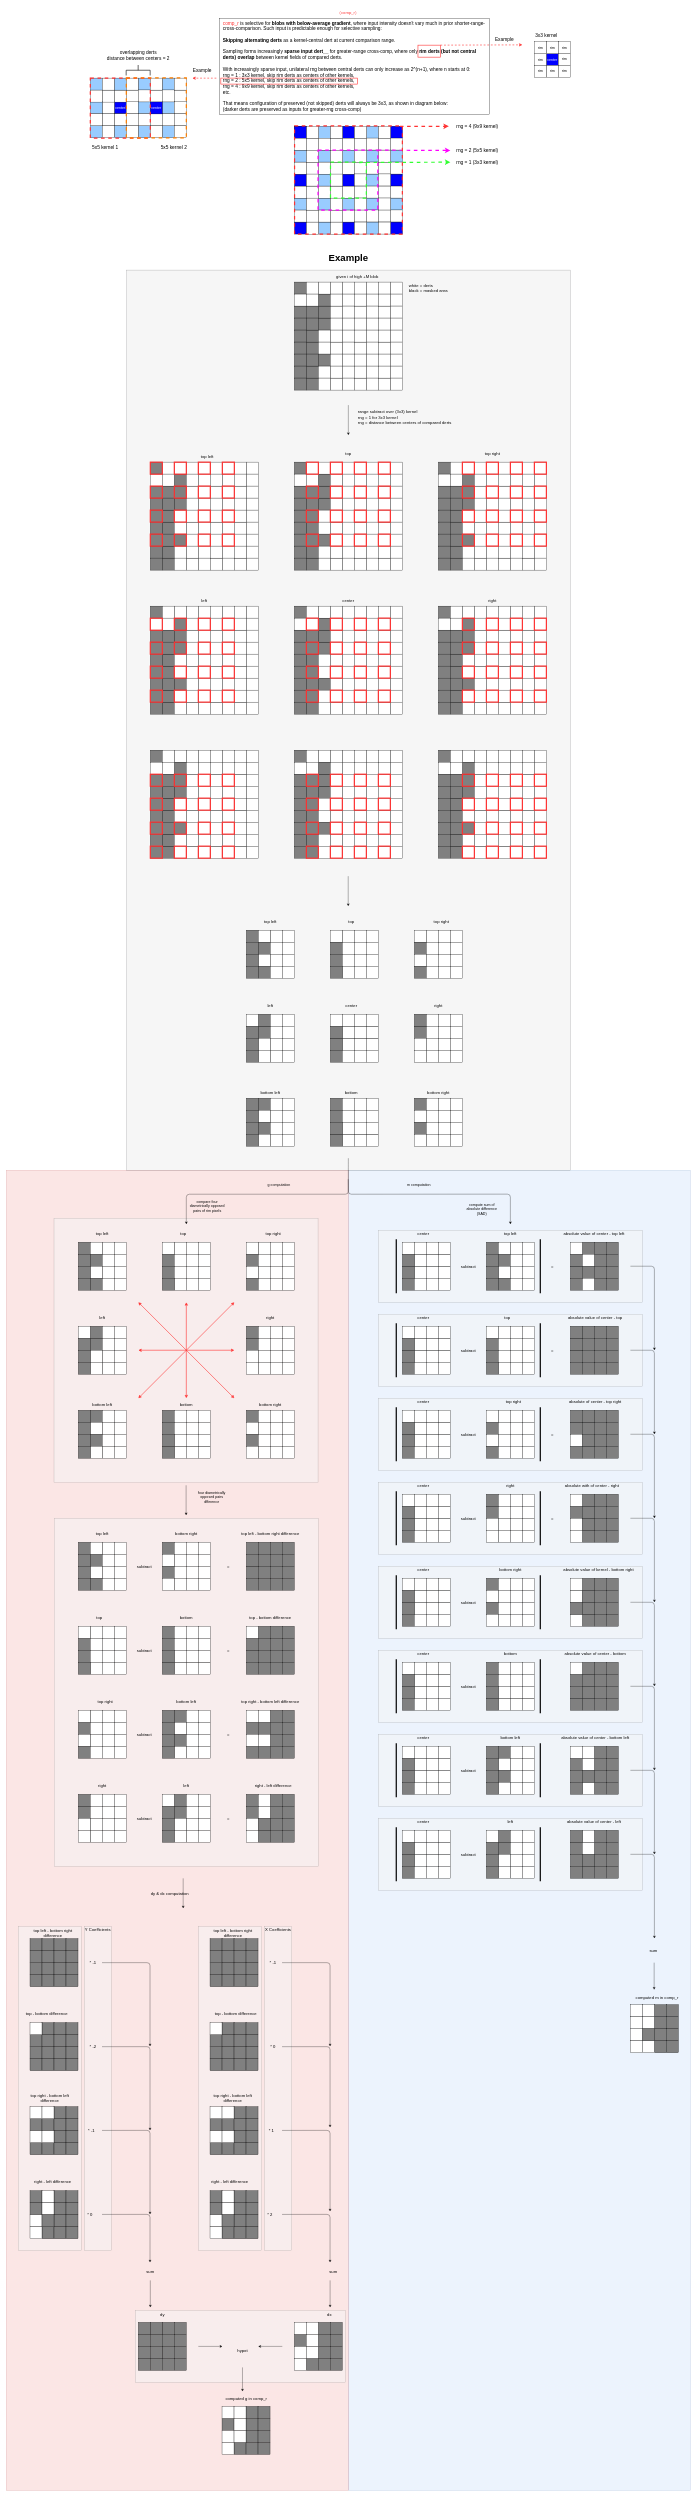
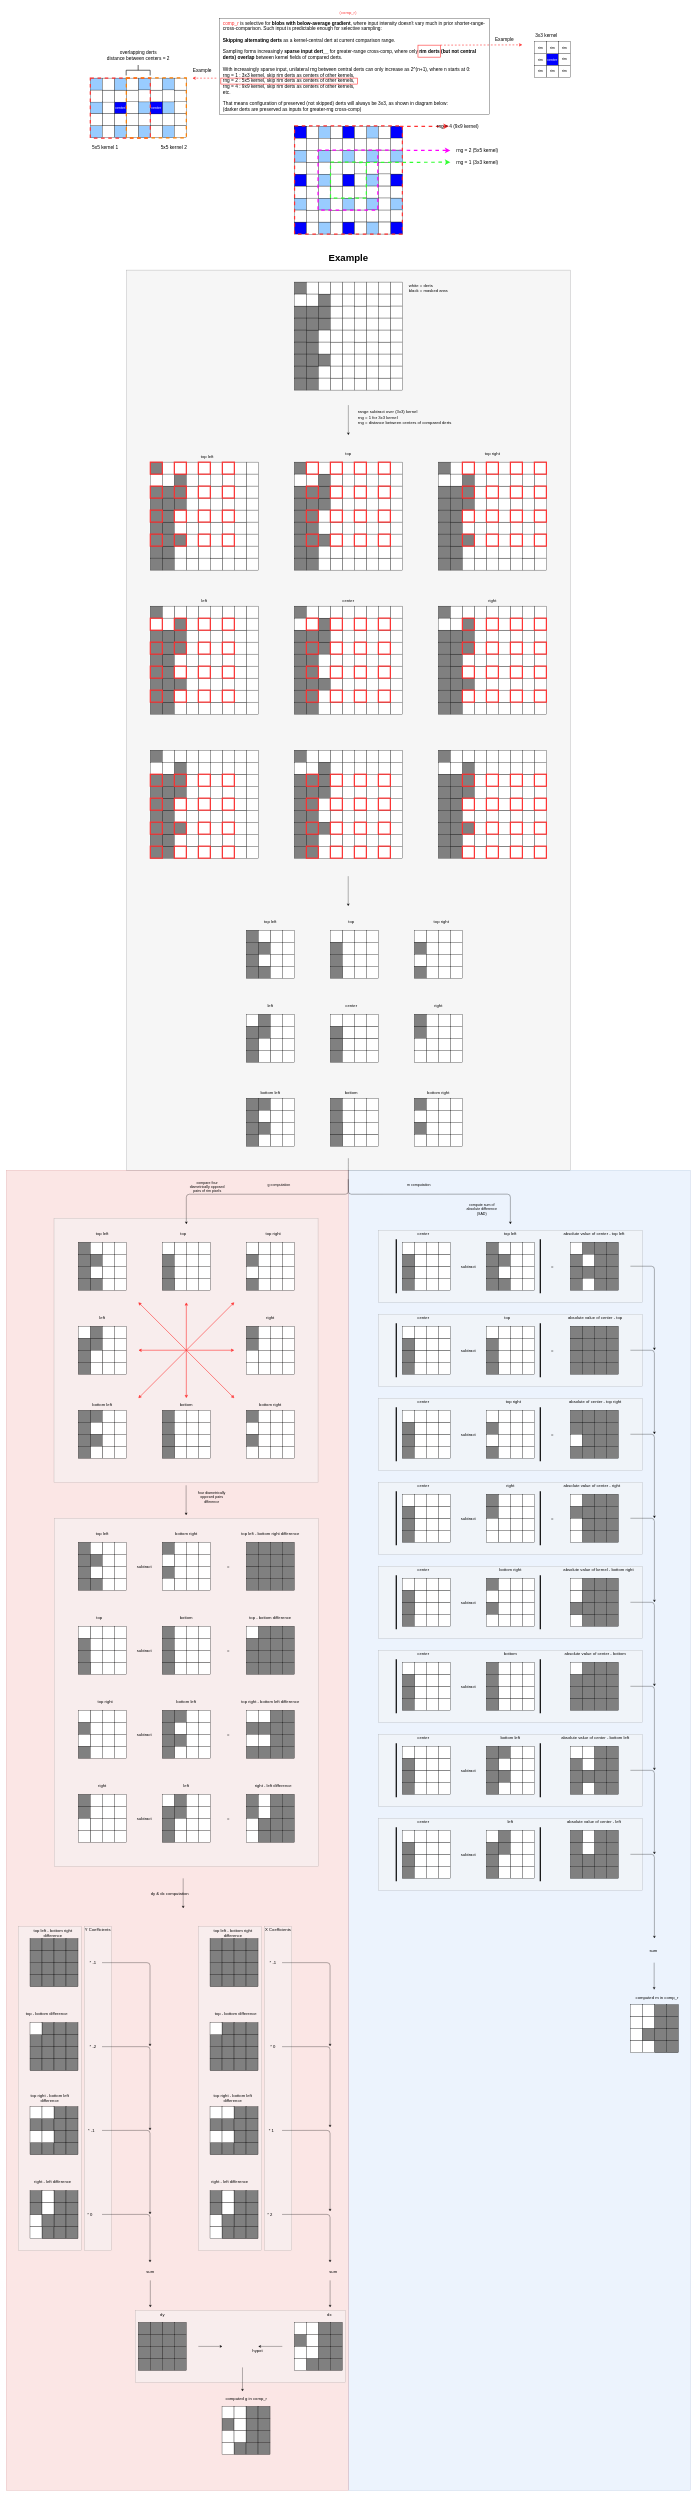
(477, 126) -> (458, 126)
(357, 276) -> none
(207, 1206) -> (207, 1187)
(592, 1485) -> (592, 1485)
(242, 2351) -> (257, 2351)
